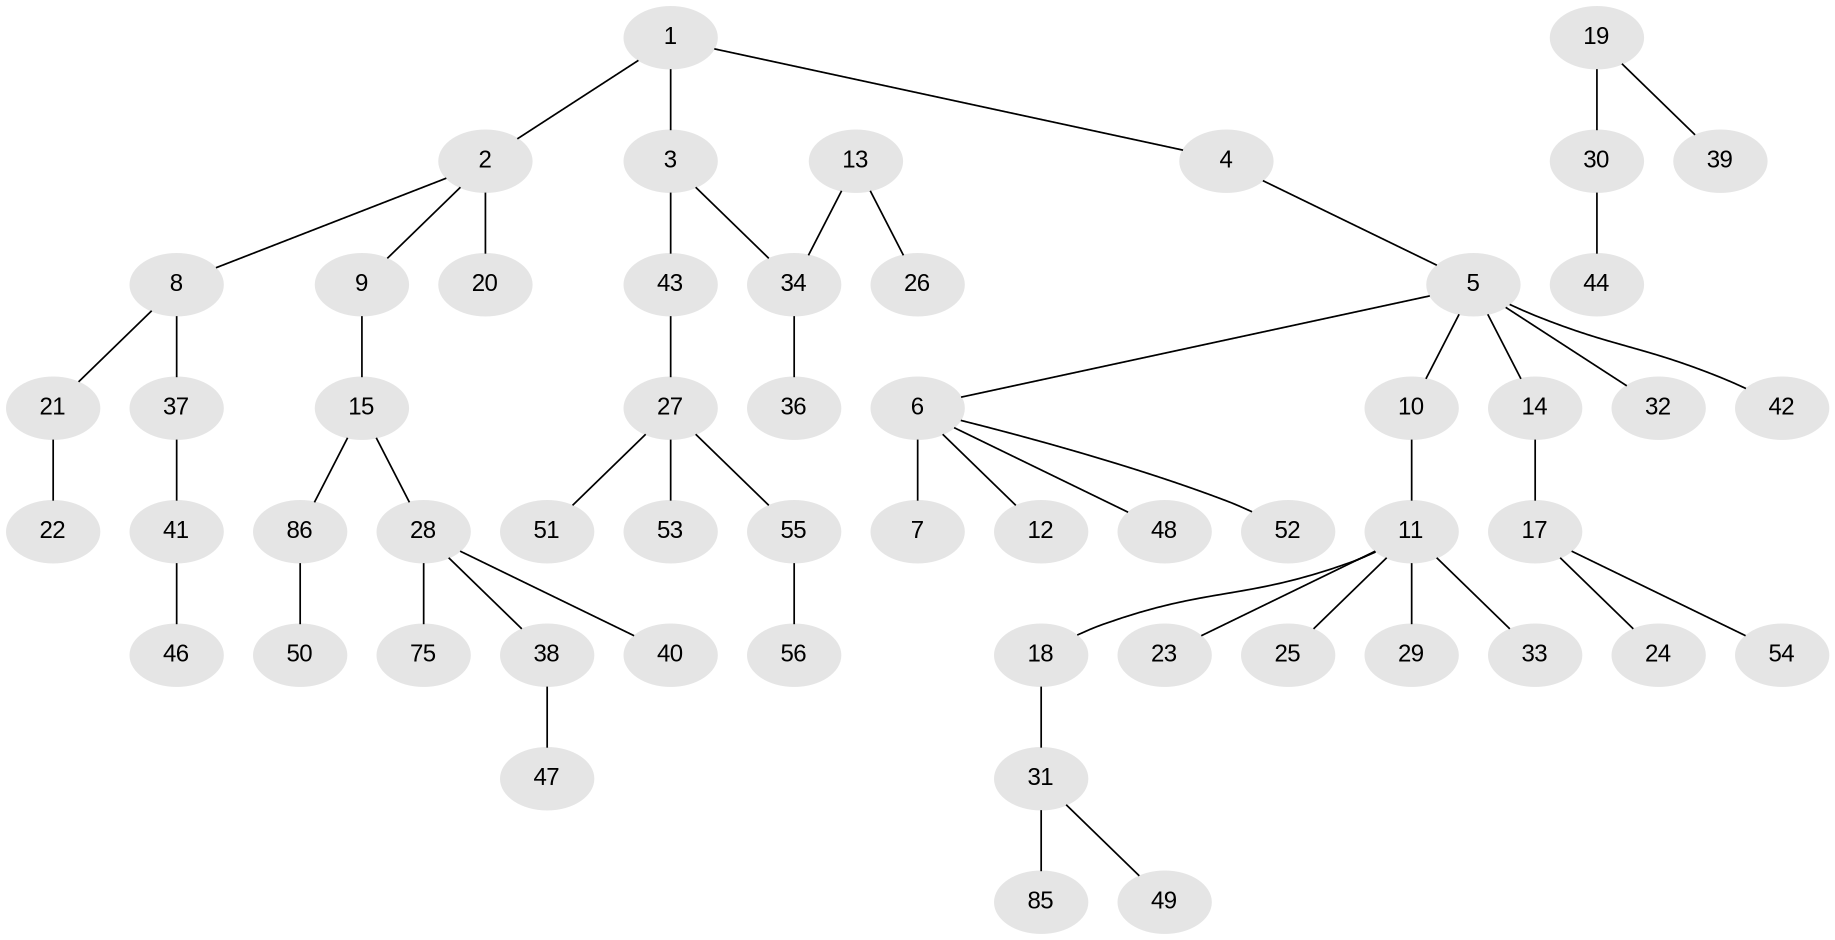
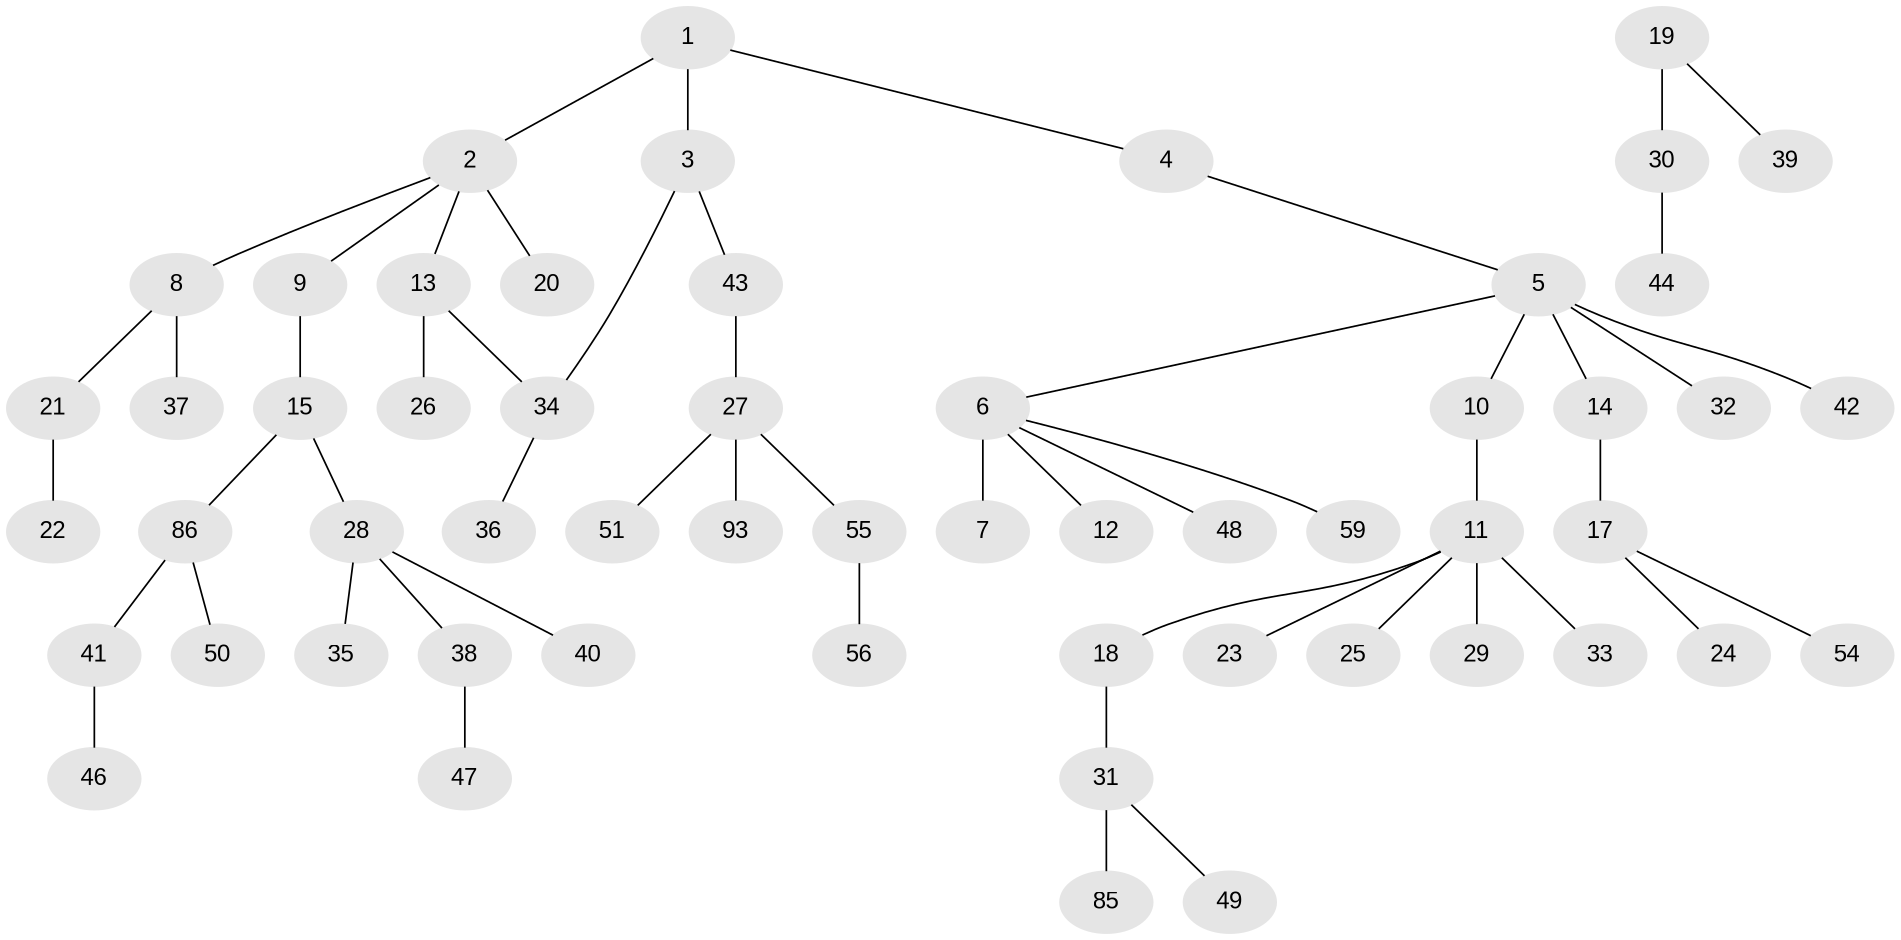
none -> (447, 223)
(177, 470) -> (140, 594)
(671, 532) -> (736, 532)
(1288, 532) -> (1353, 532)
(424, 655) -> (341, 655)
